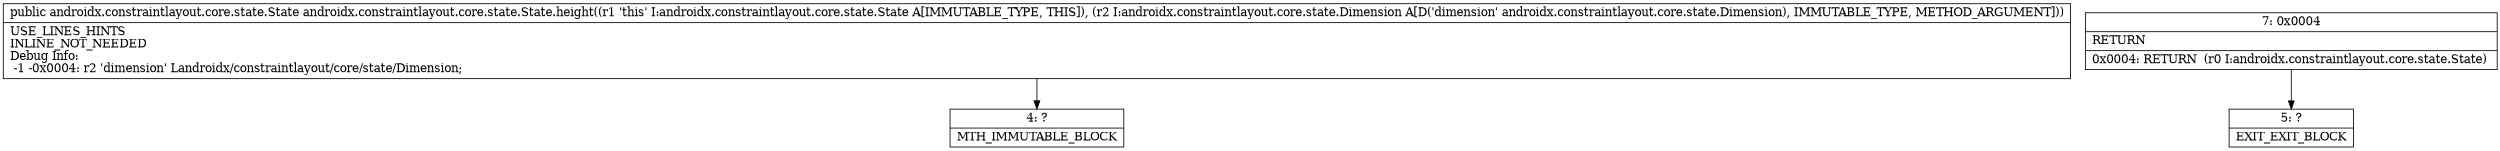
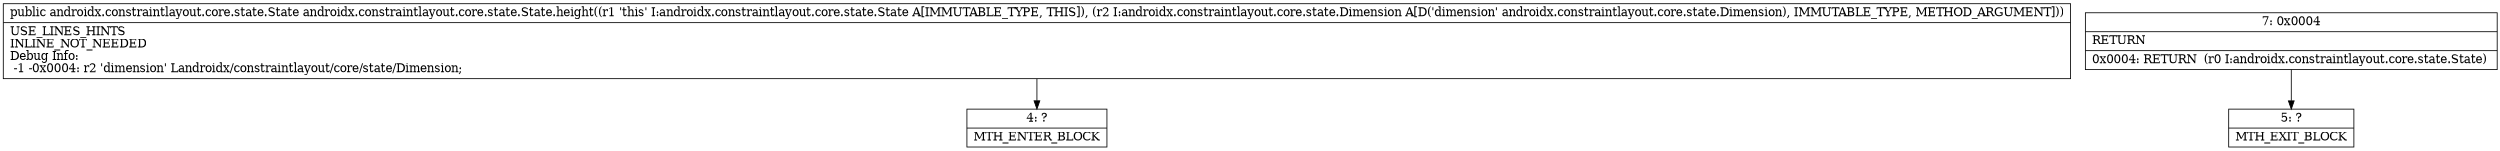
(1037, 137) -> (1037, 137)
(2291, 137) -> (2291, 137)
